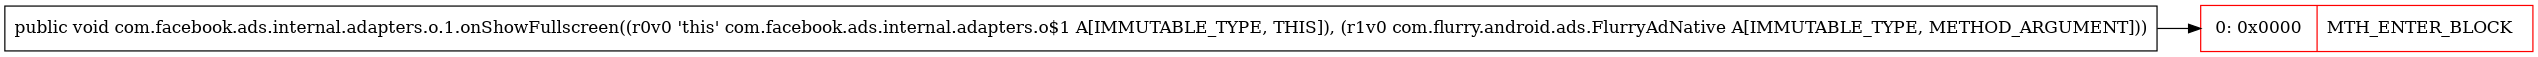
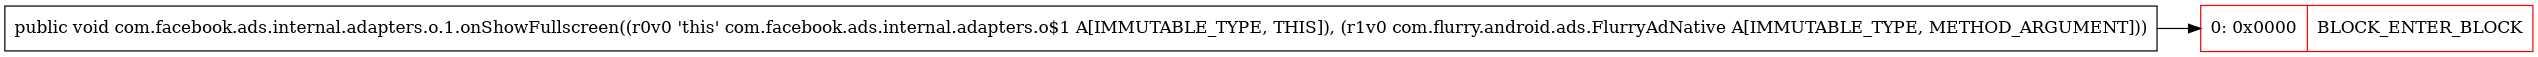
(2420, 28) -> (2420, 28)
